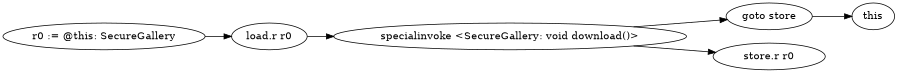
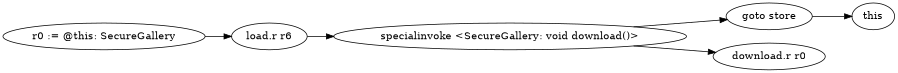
(269, 36) -> (269, 36)
(769, 56) -> (769, 56)
